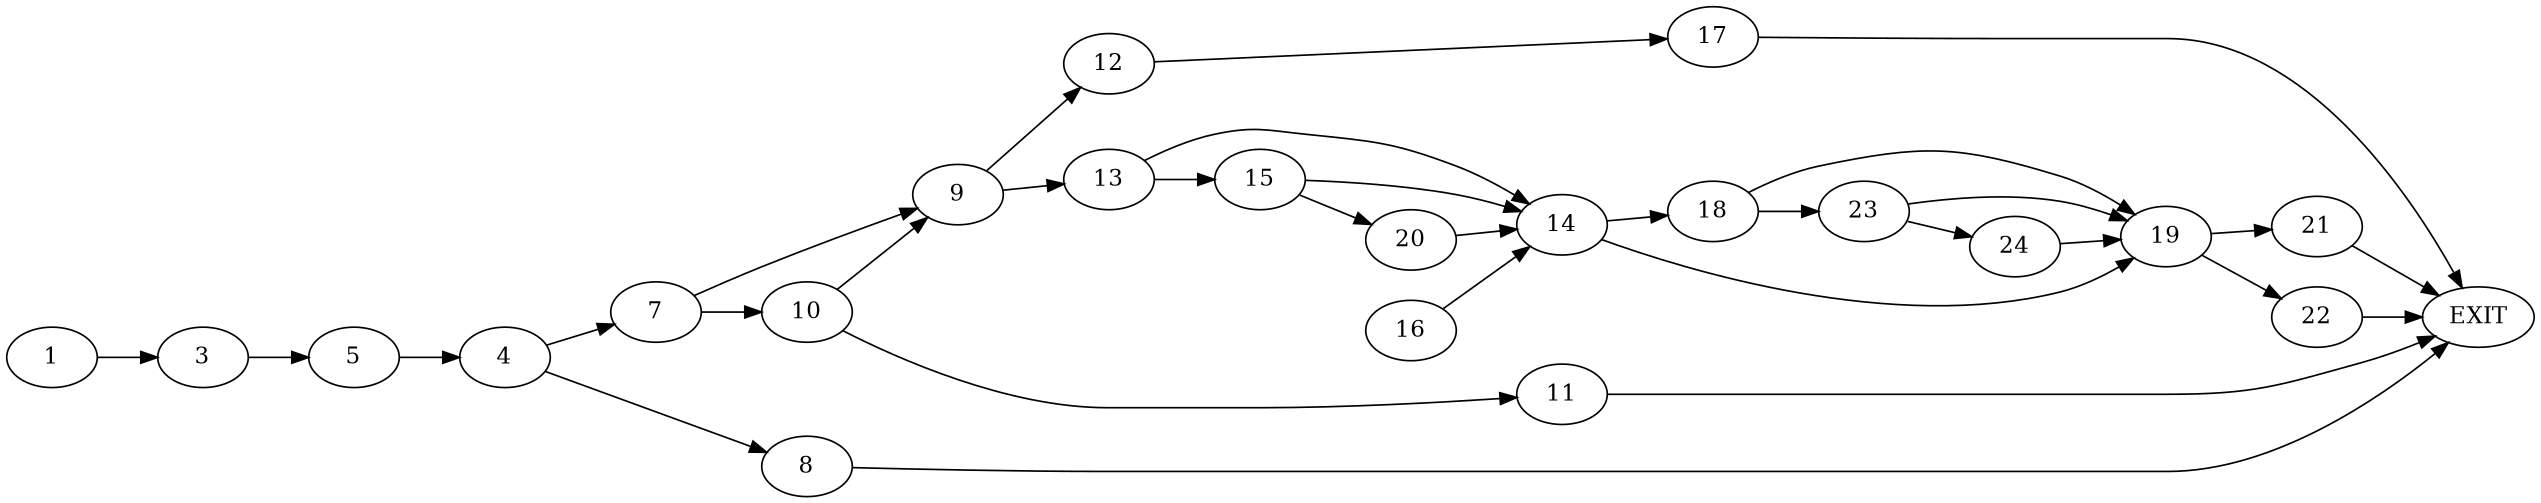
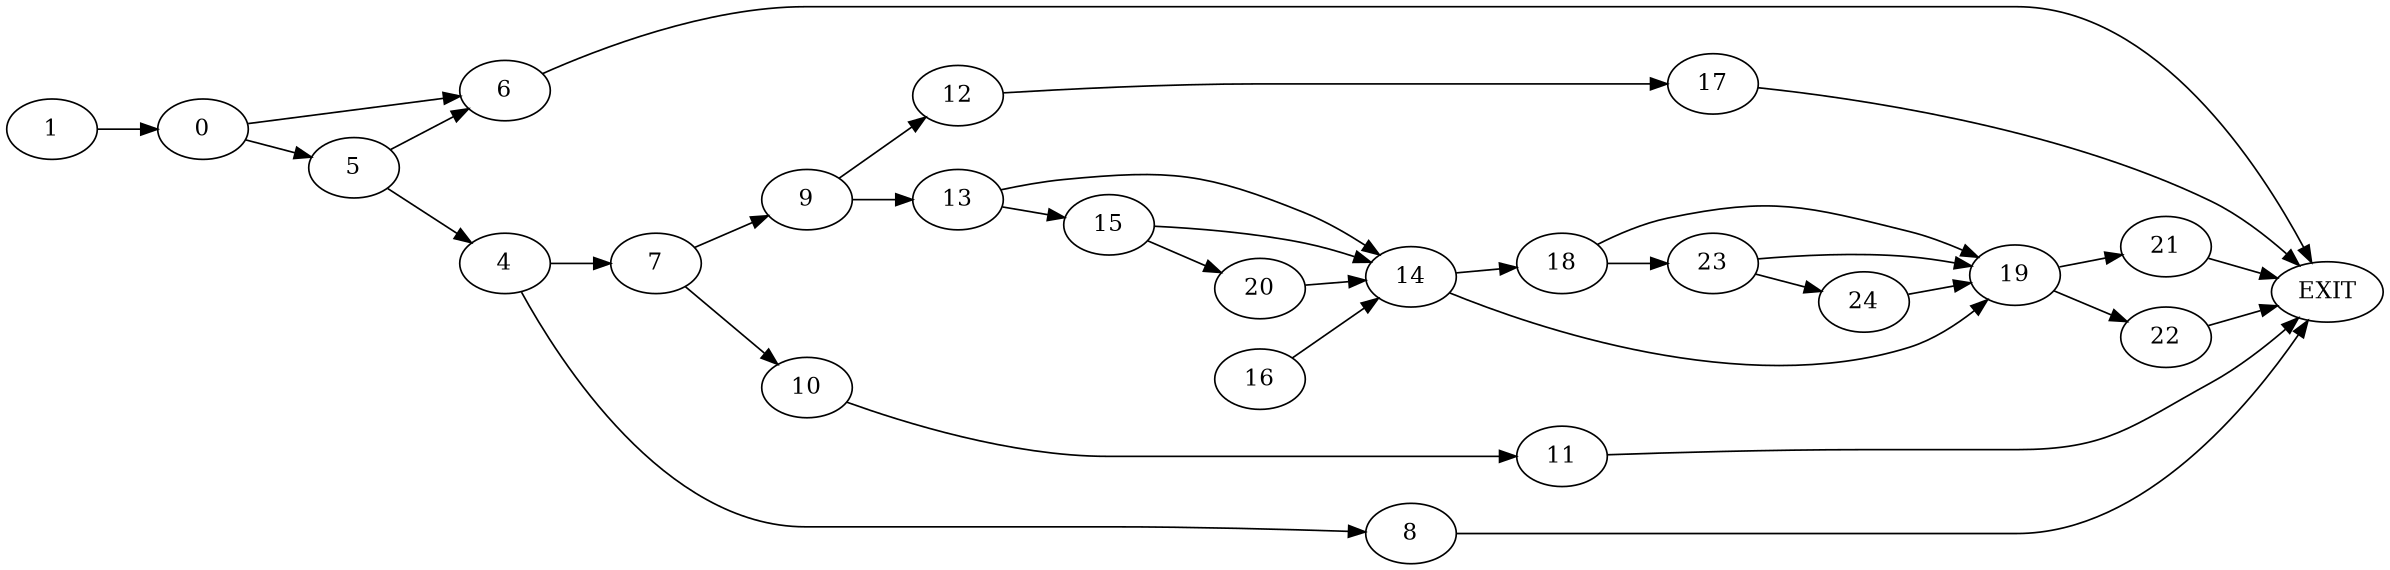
none -> (505, 91)
(875, 259) -> none
(203, 357) -> (203, 129)
